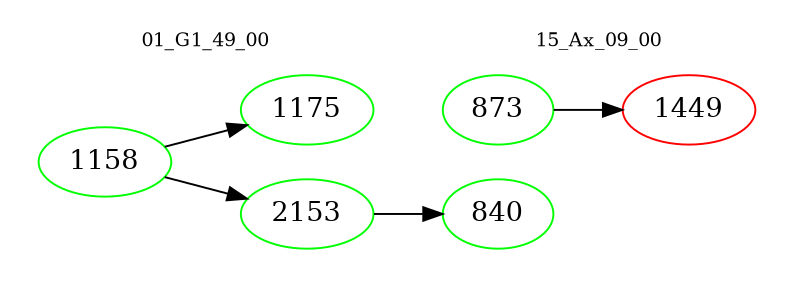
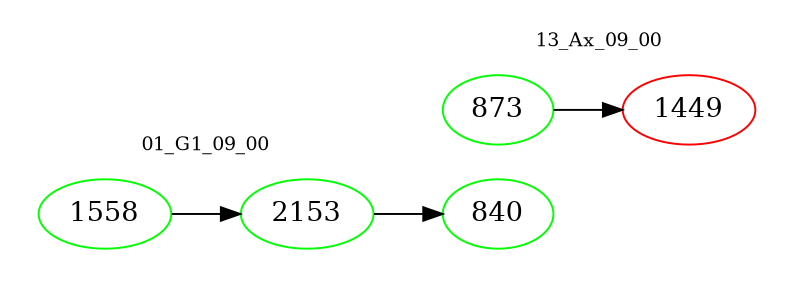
(206, 41) -> (206, 146)
(599, 41) -> (599, 41)
(307, 110) -> none
(105, 162) -> (105, 214)
